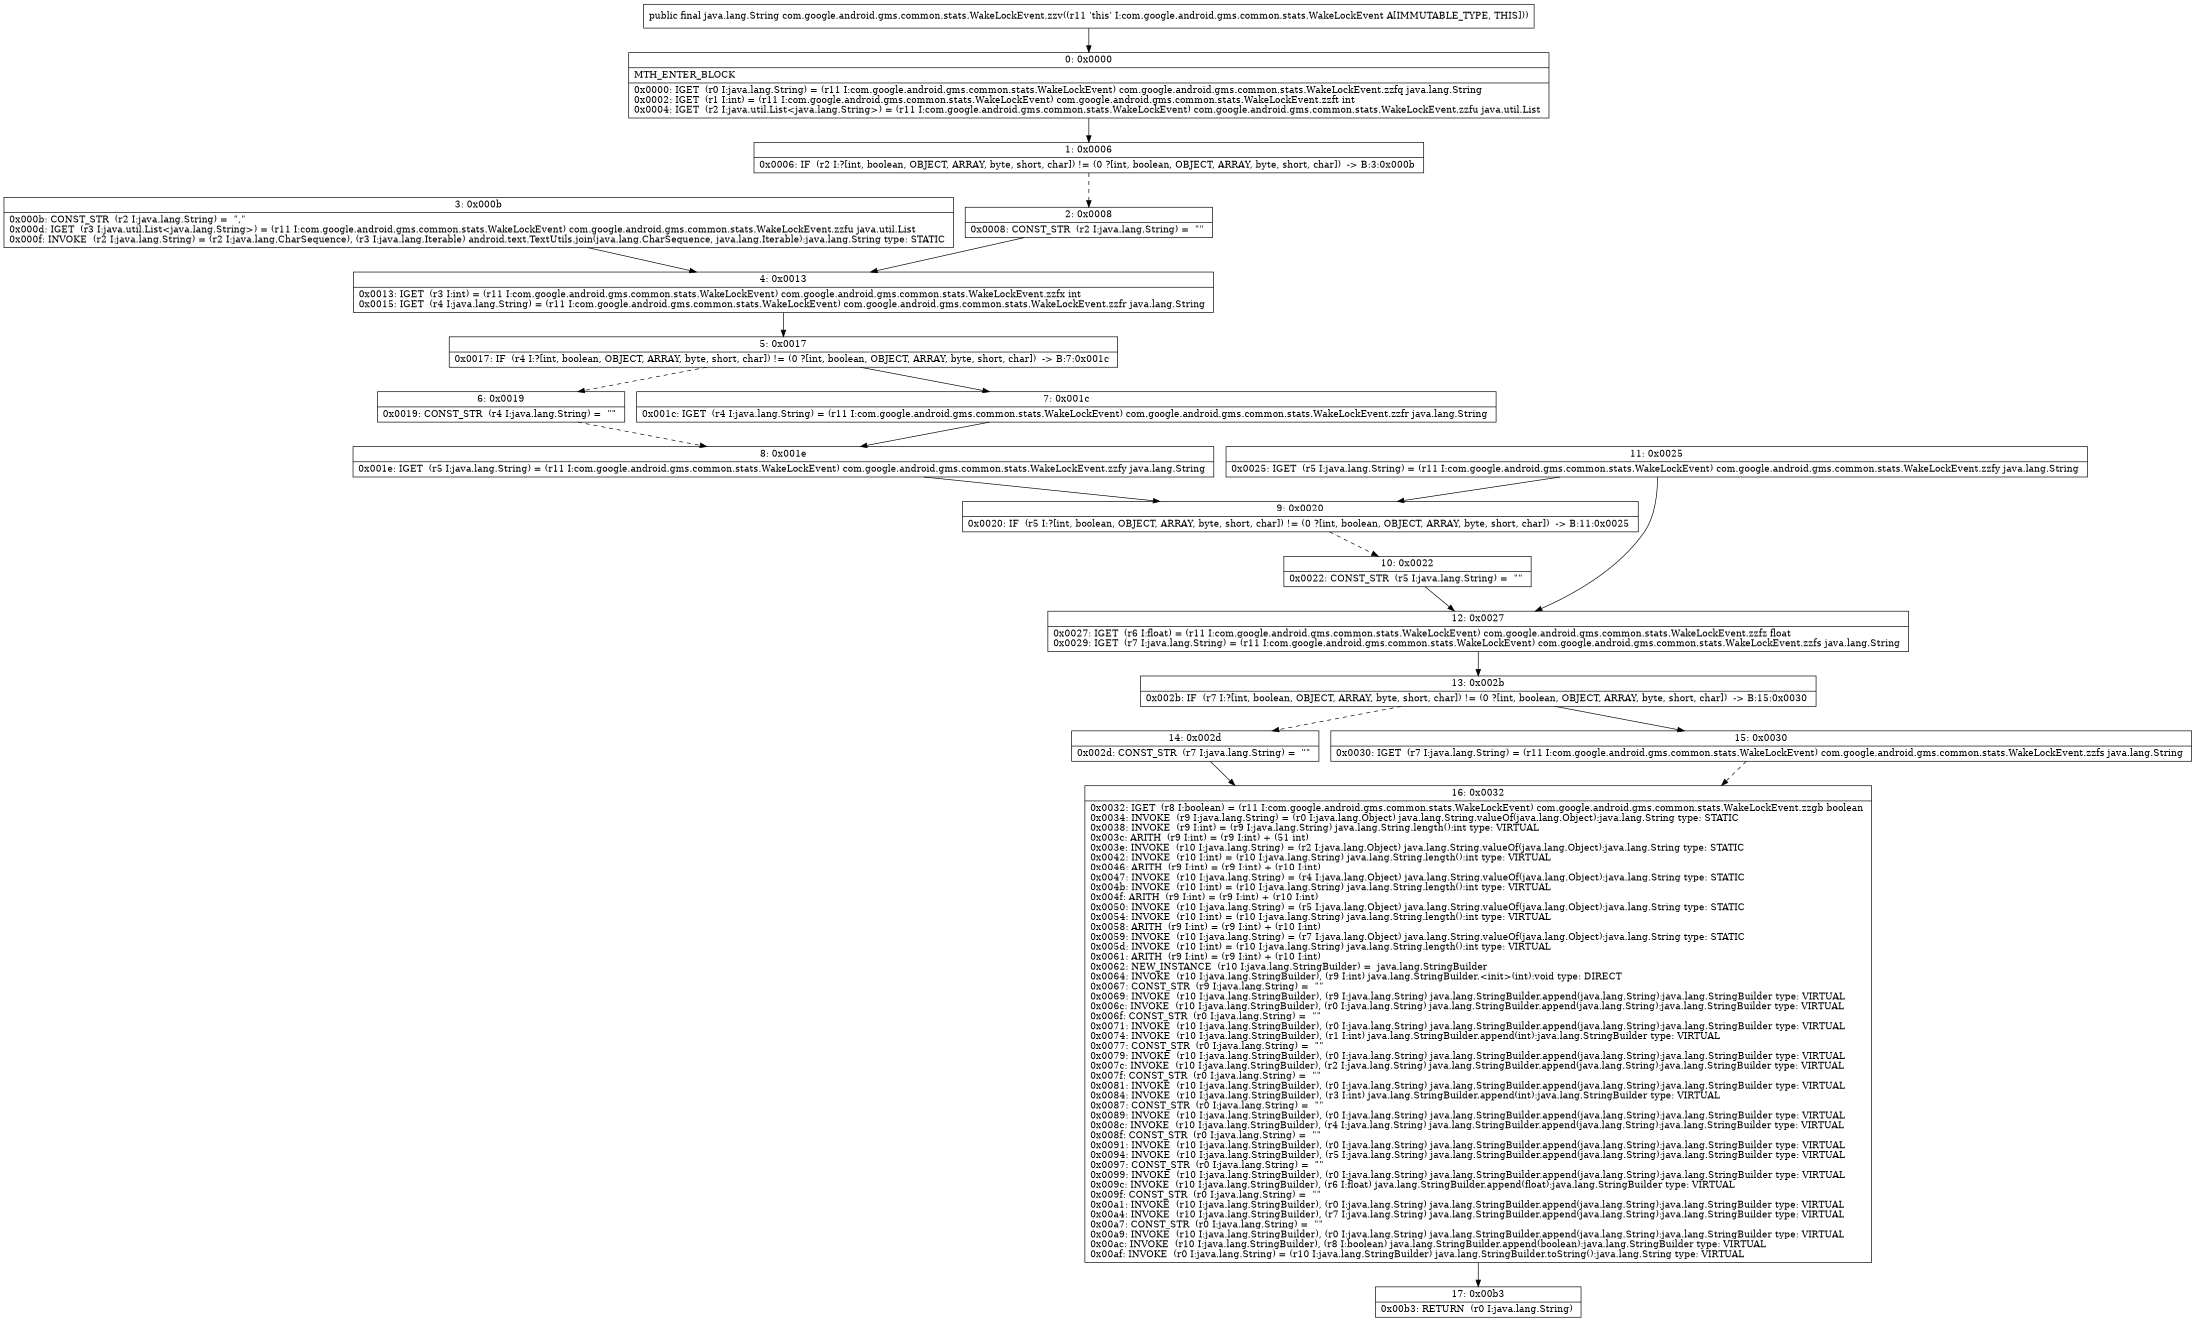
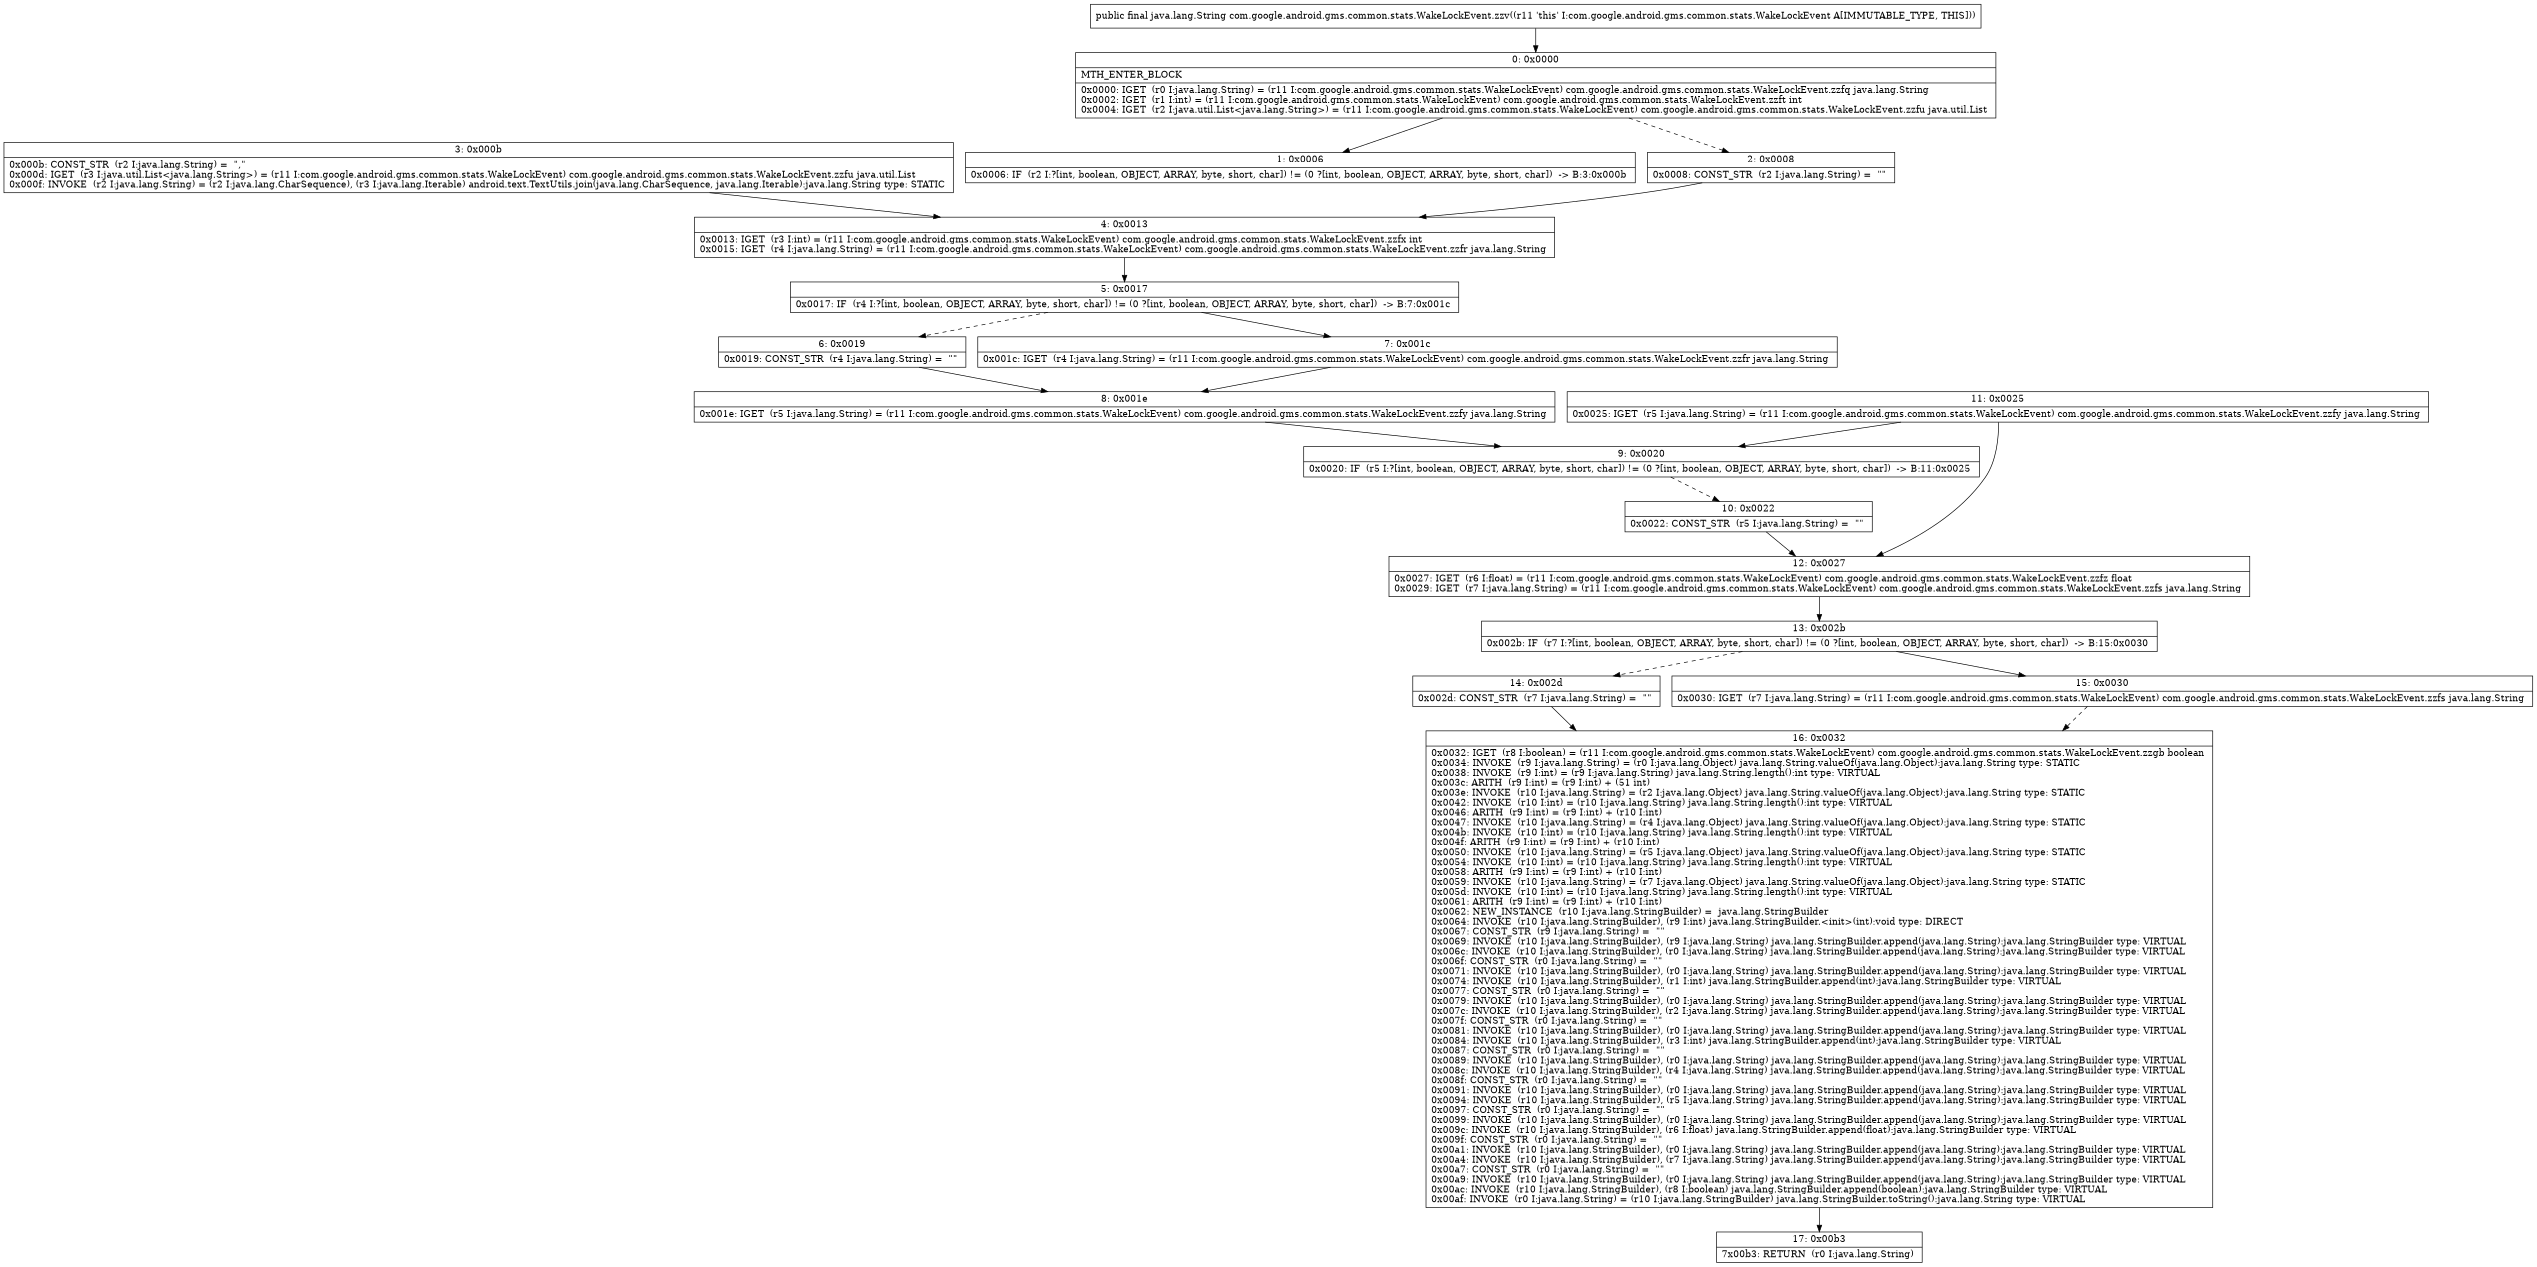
(1089, 187) -> (1676, 134)
(639, 434) -> (980, 379)
(1478, 1309) -> (1819, 1254)
